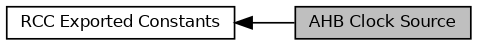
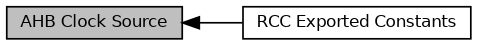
(273, 23) -> (221, 23)
